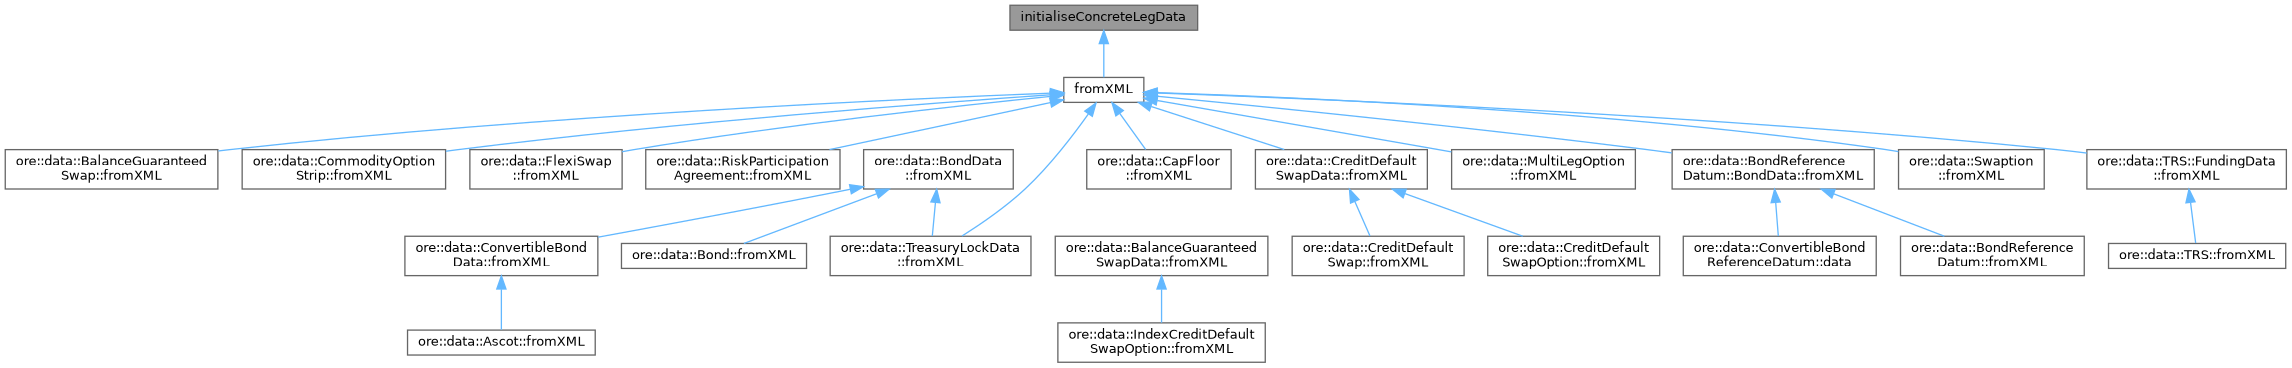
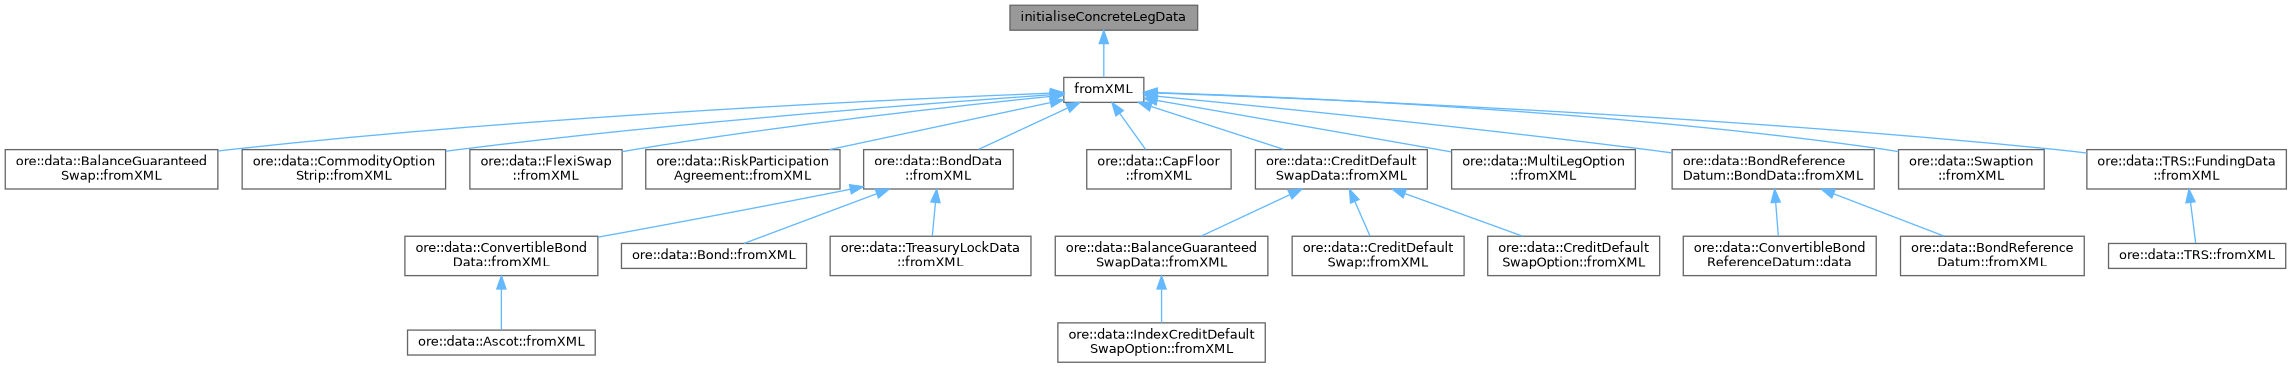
(1032, 182) -> (1023, 129)
none -> (1245, 215)
